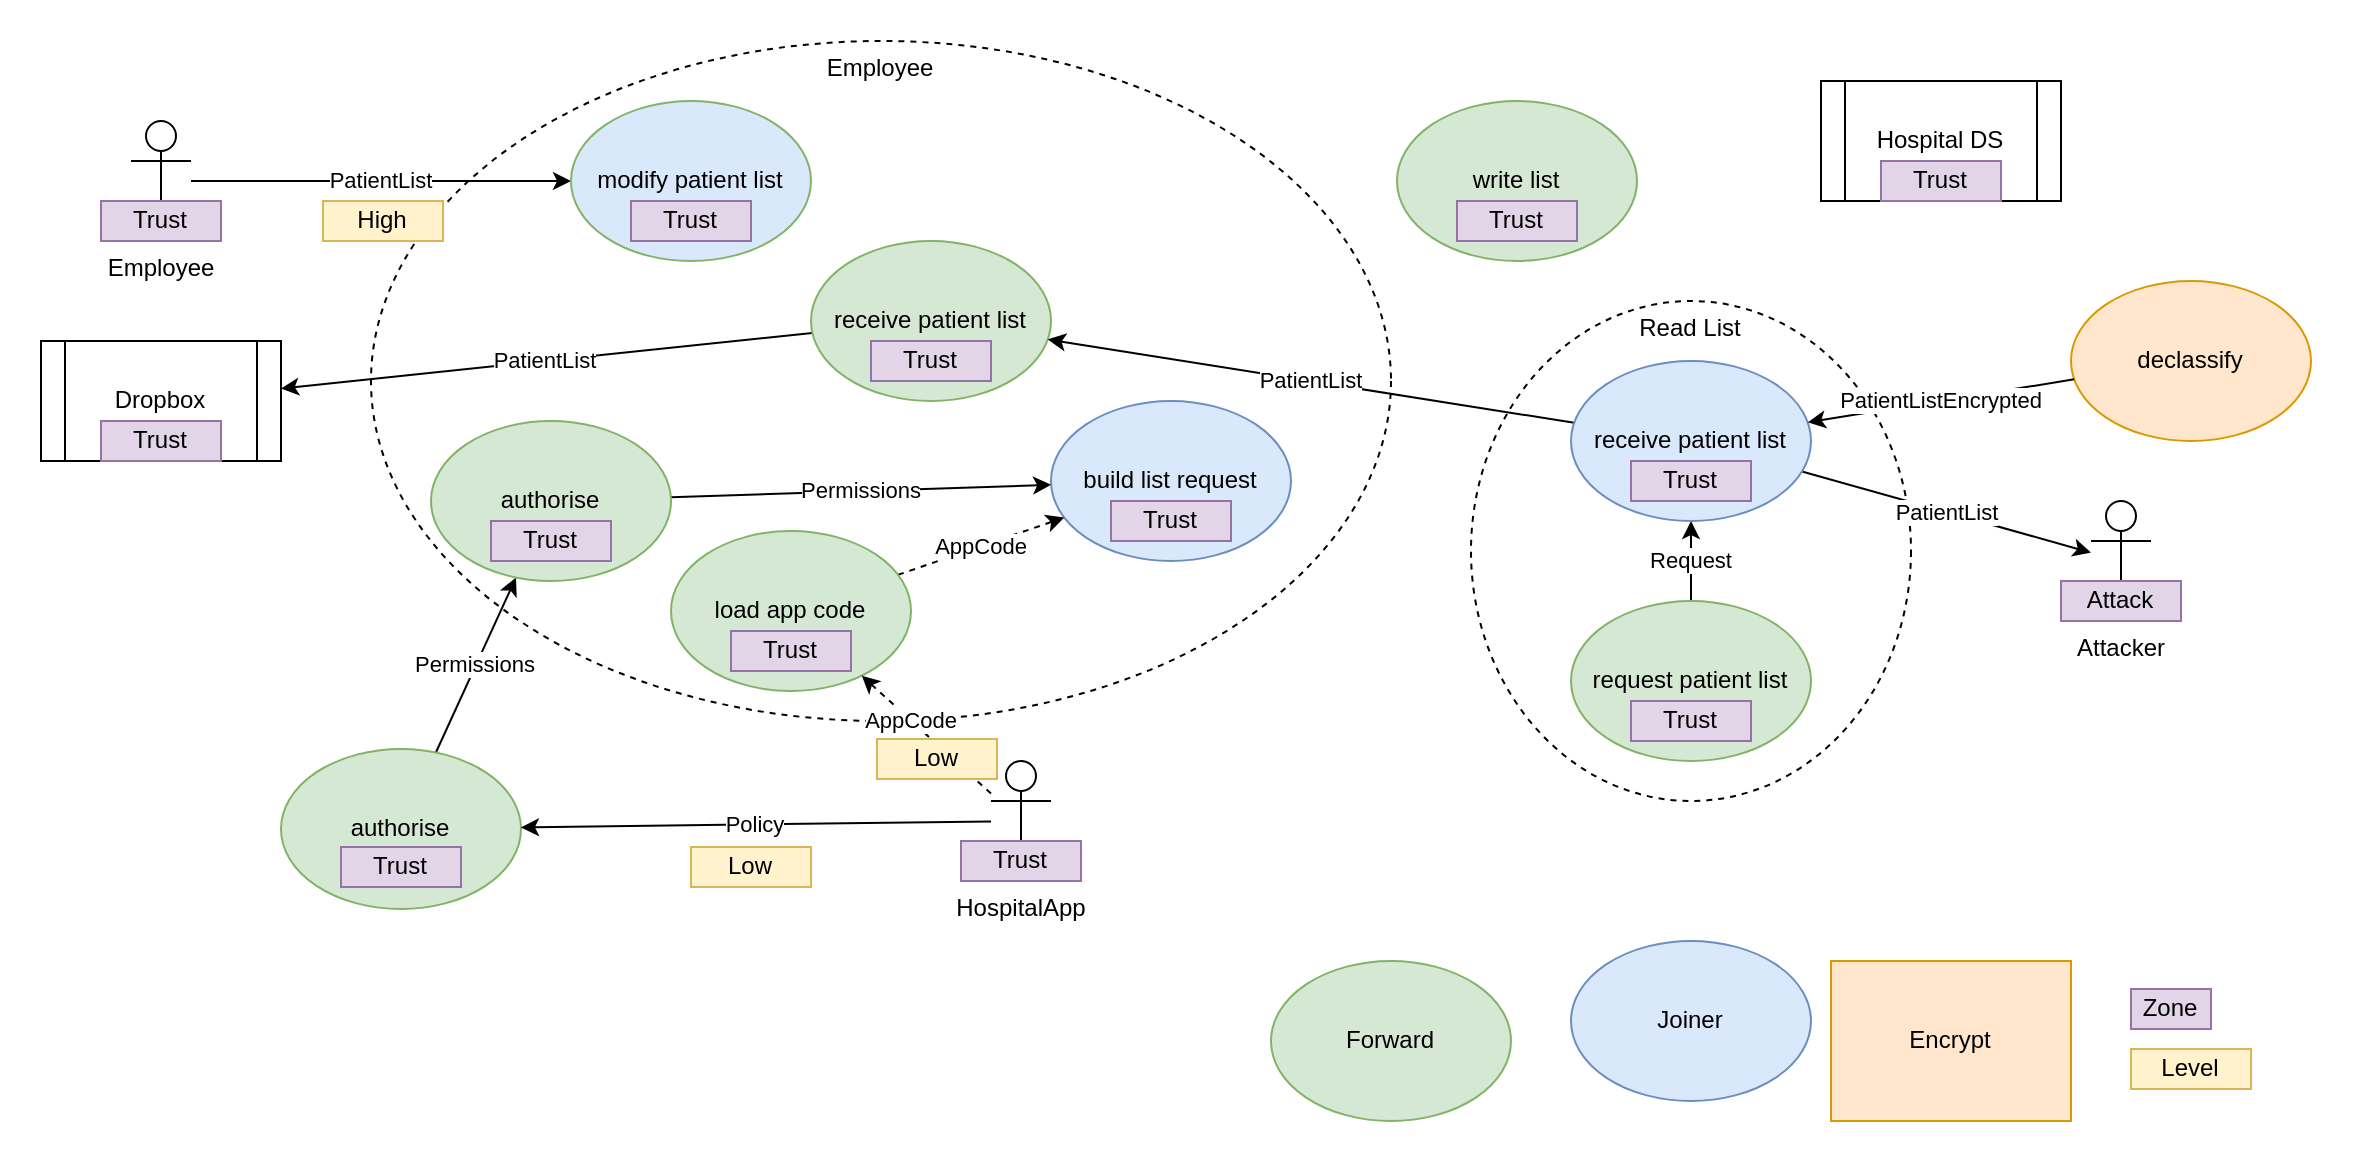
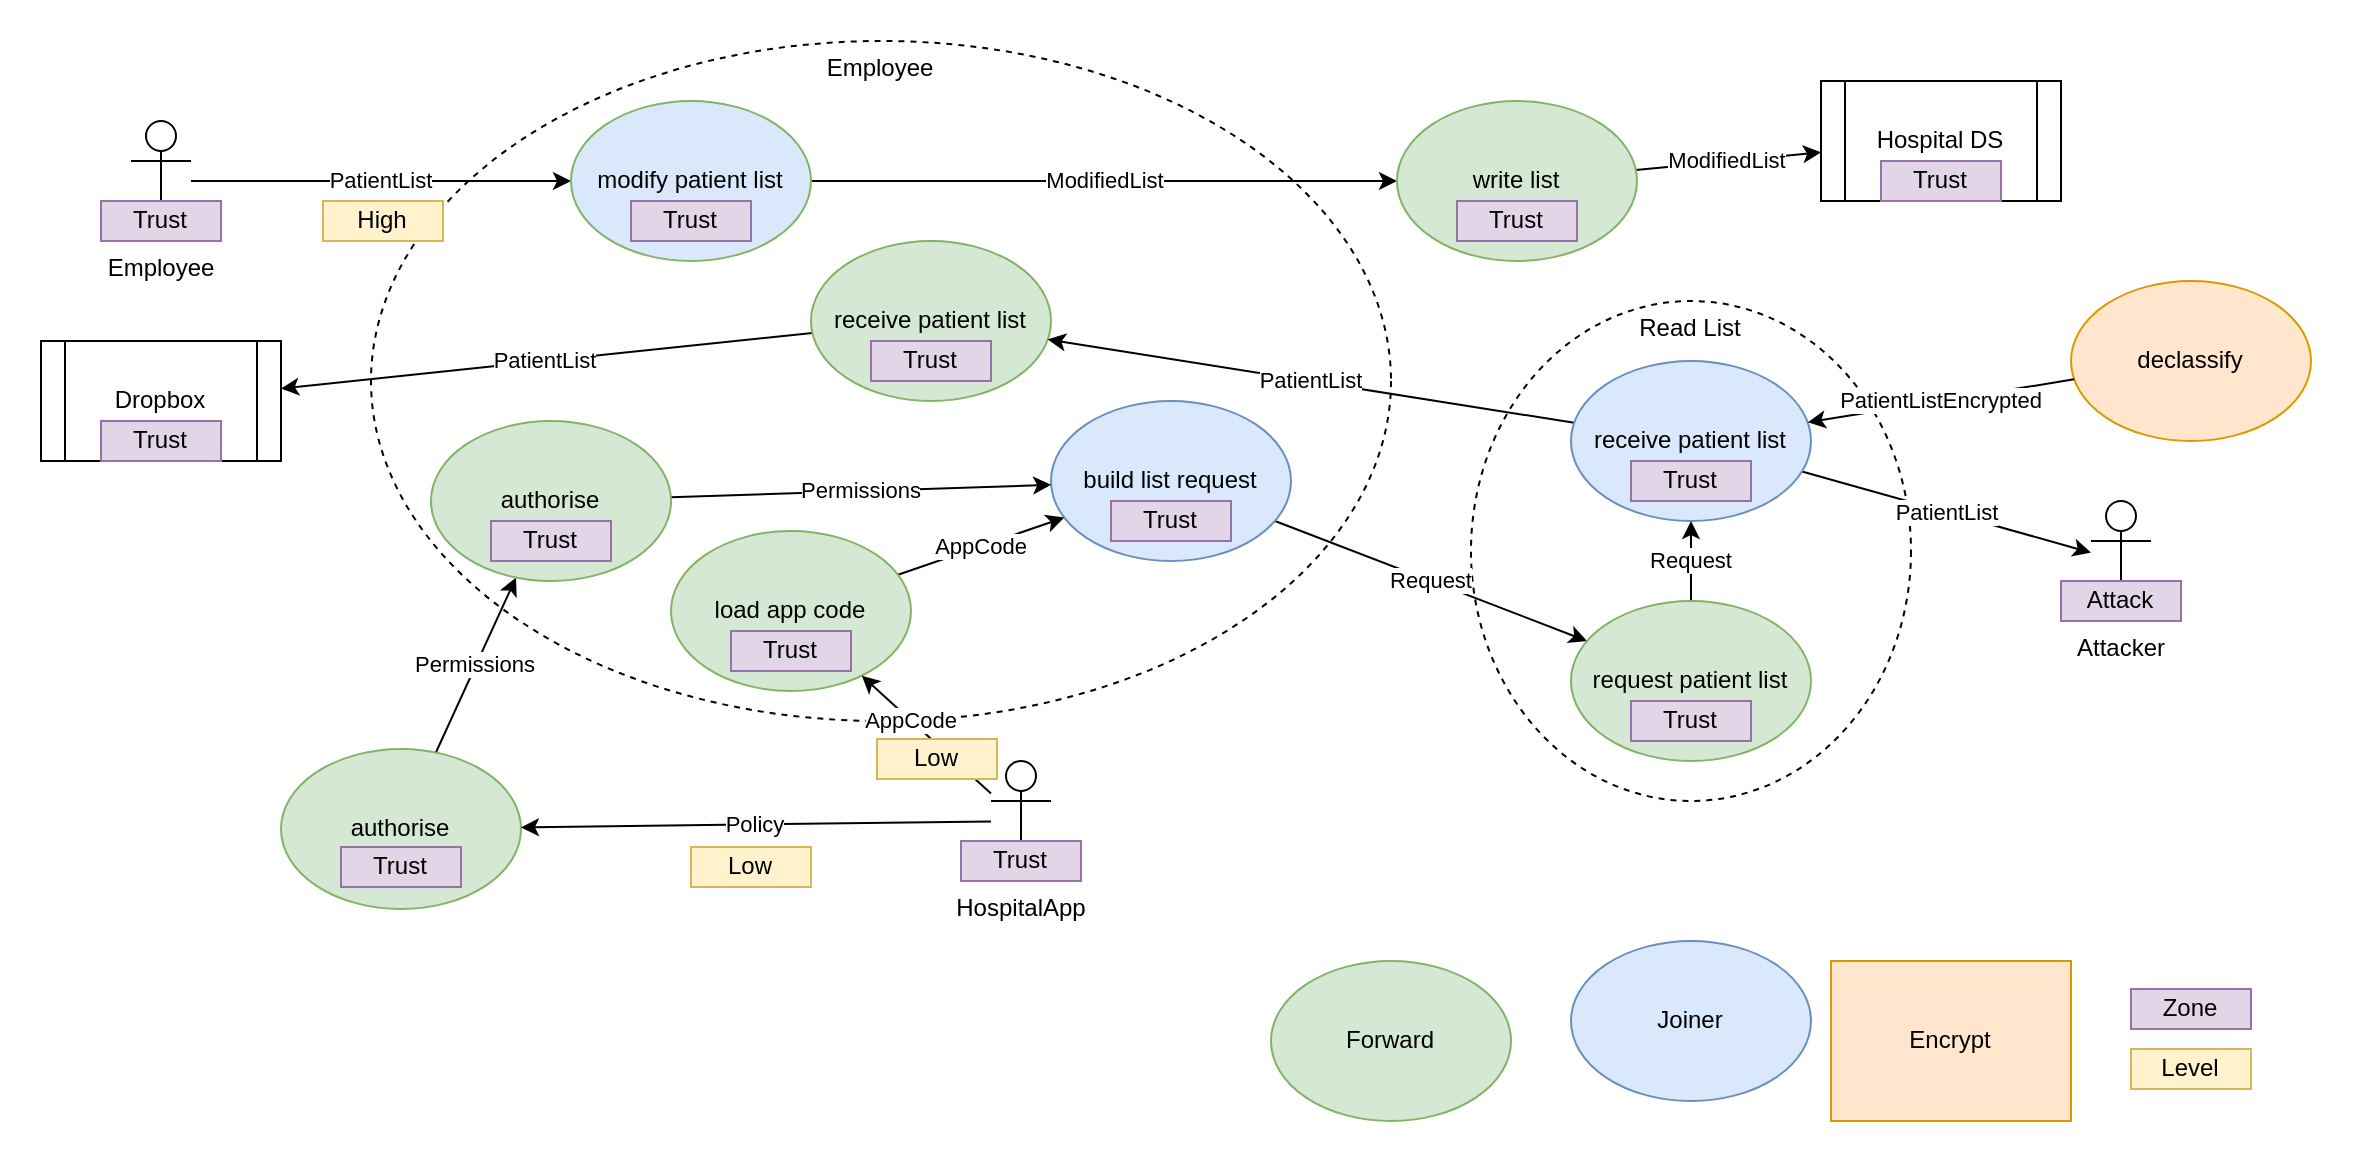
none -> (1722, 162)
none -> (1097, 181)
none -> (1338, 545)
(922, 567) -> (922, 567)
(887, 698) -> (887, 698)
(2171, 1009) -> (2191, 1009)
